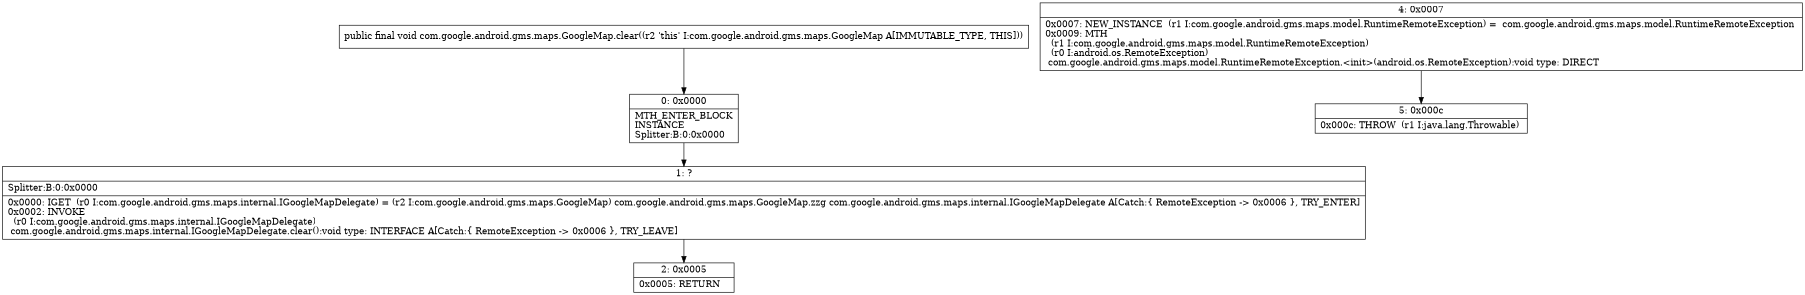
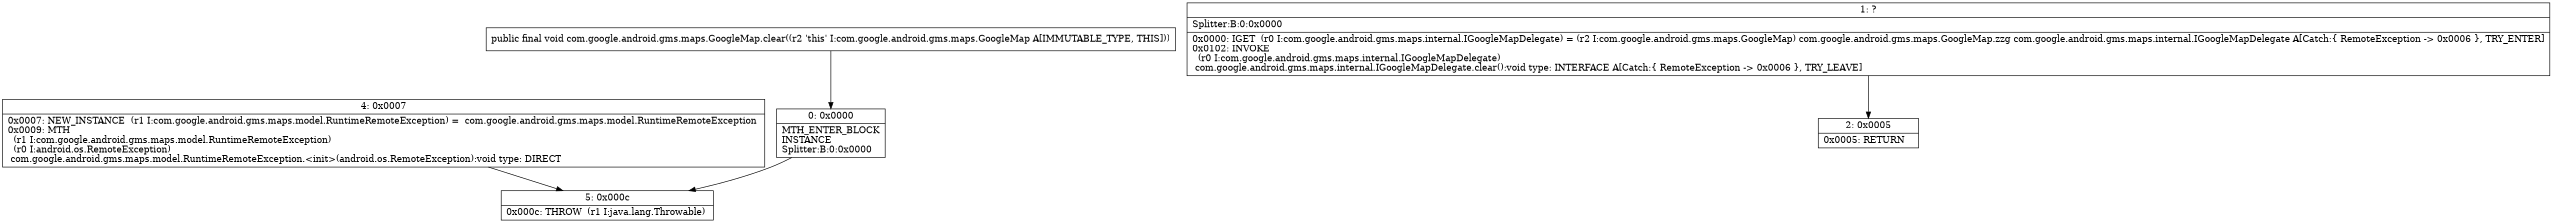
(684, 151) -> (745, 176)
(50, 212) -> (1234, 49)
